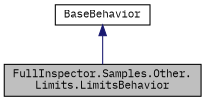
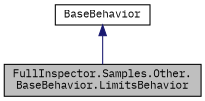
(103, 80) -> (103, 80)
